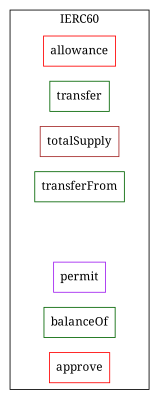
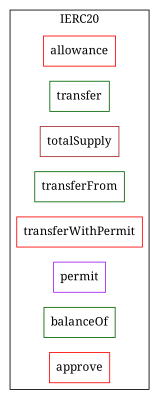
(80, 20) -> (80, 20)
none -> (80, 232)
